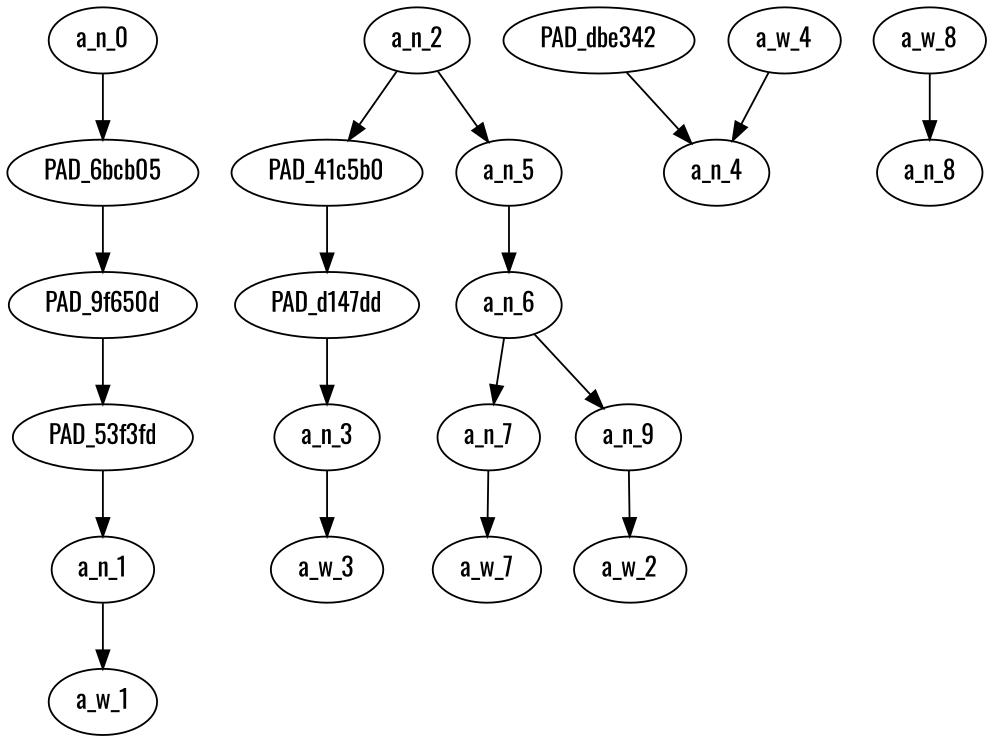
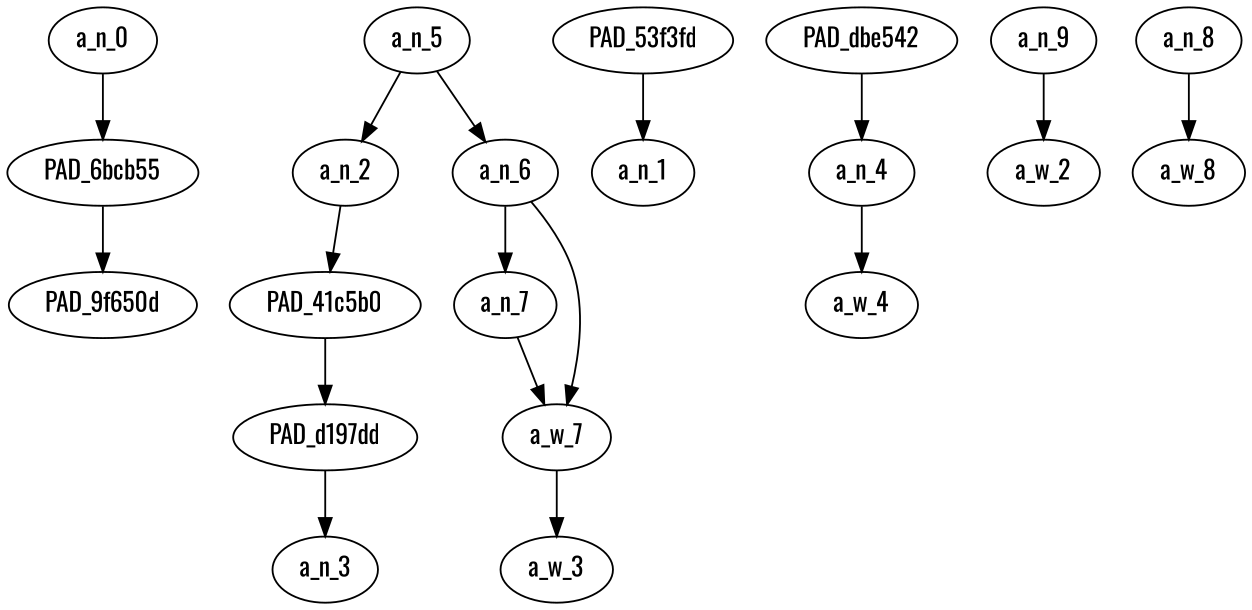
(599, 40) -> (862, 40)
(930, 98) -> (1189, 98)
(458, 99) -> (386, 99)
(755, 99) -> (862, 230)
(103, 173) -> (103, 173)
(327, 305) -> (325, 437)
(103, 362) -> none
(562, 364) -> (577, 288)
(327, 494) -> (557, 494)
(103, 702) -> none
